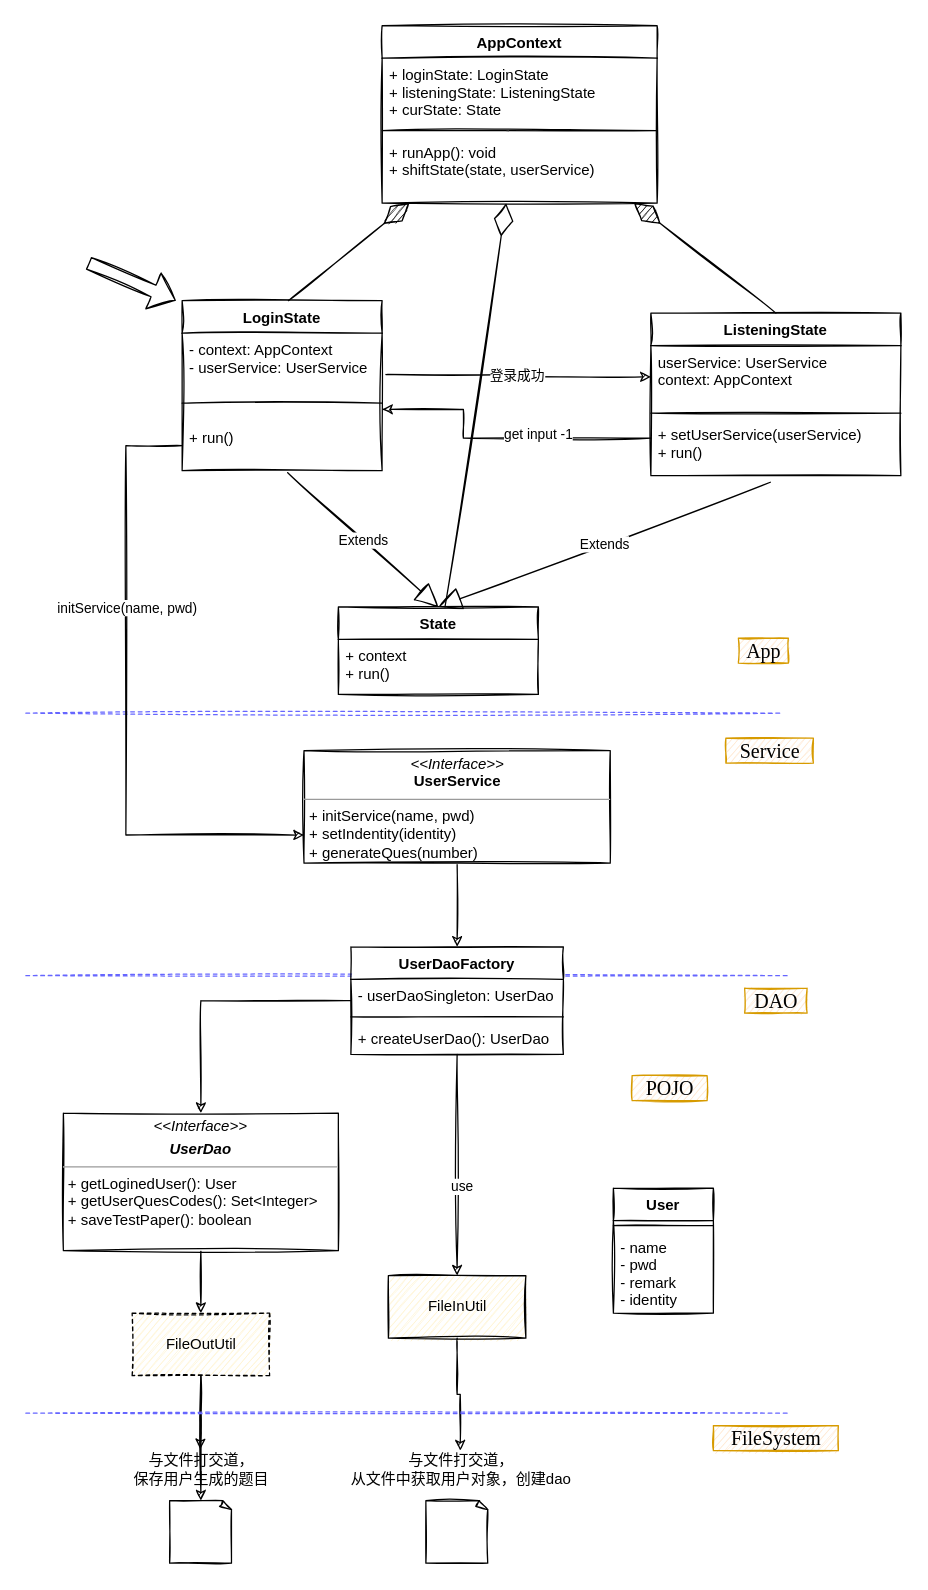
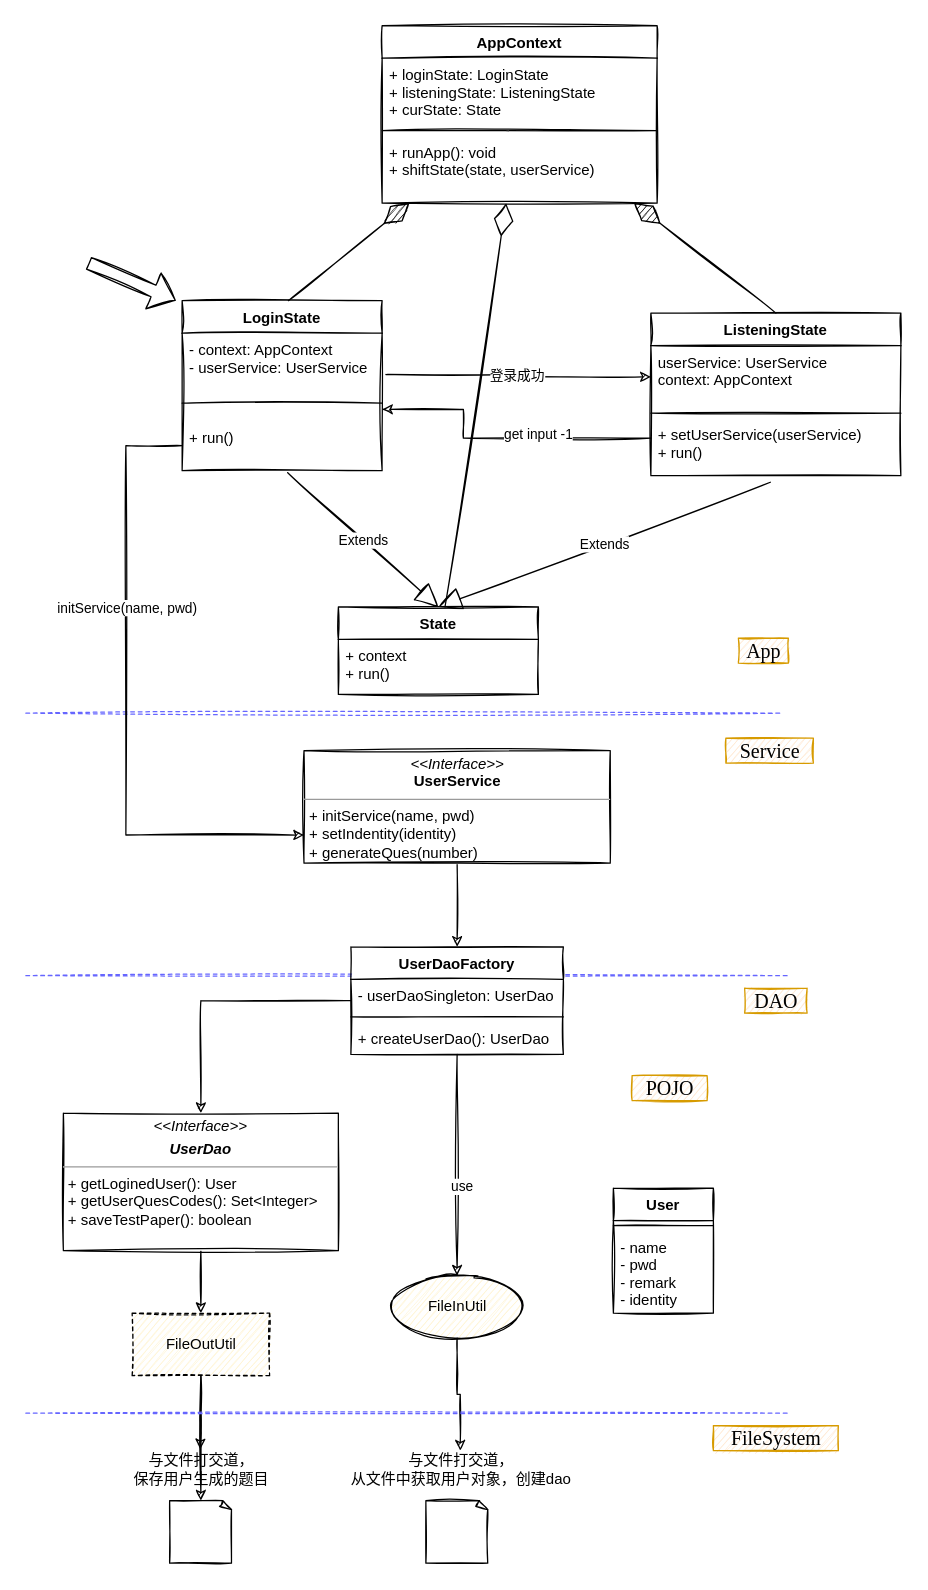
(457, 1307) -> (457, 1307)
